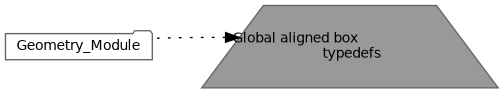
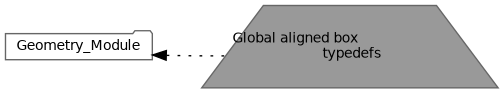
(189, 38) -> (196, 56)
